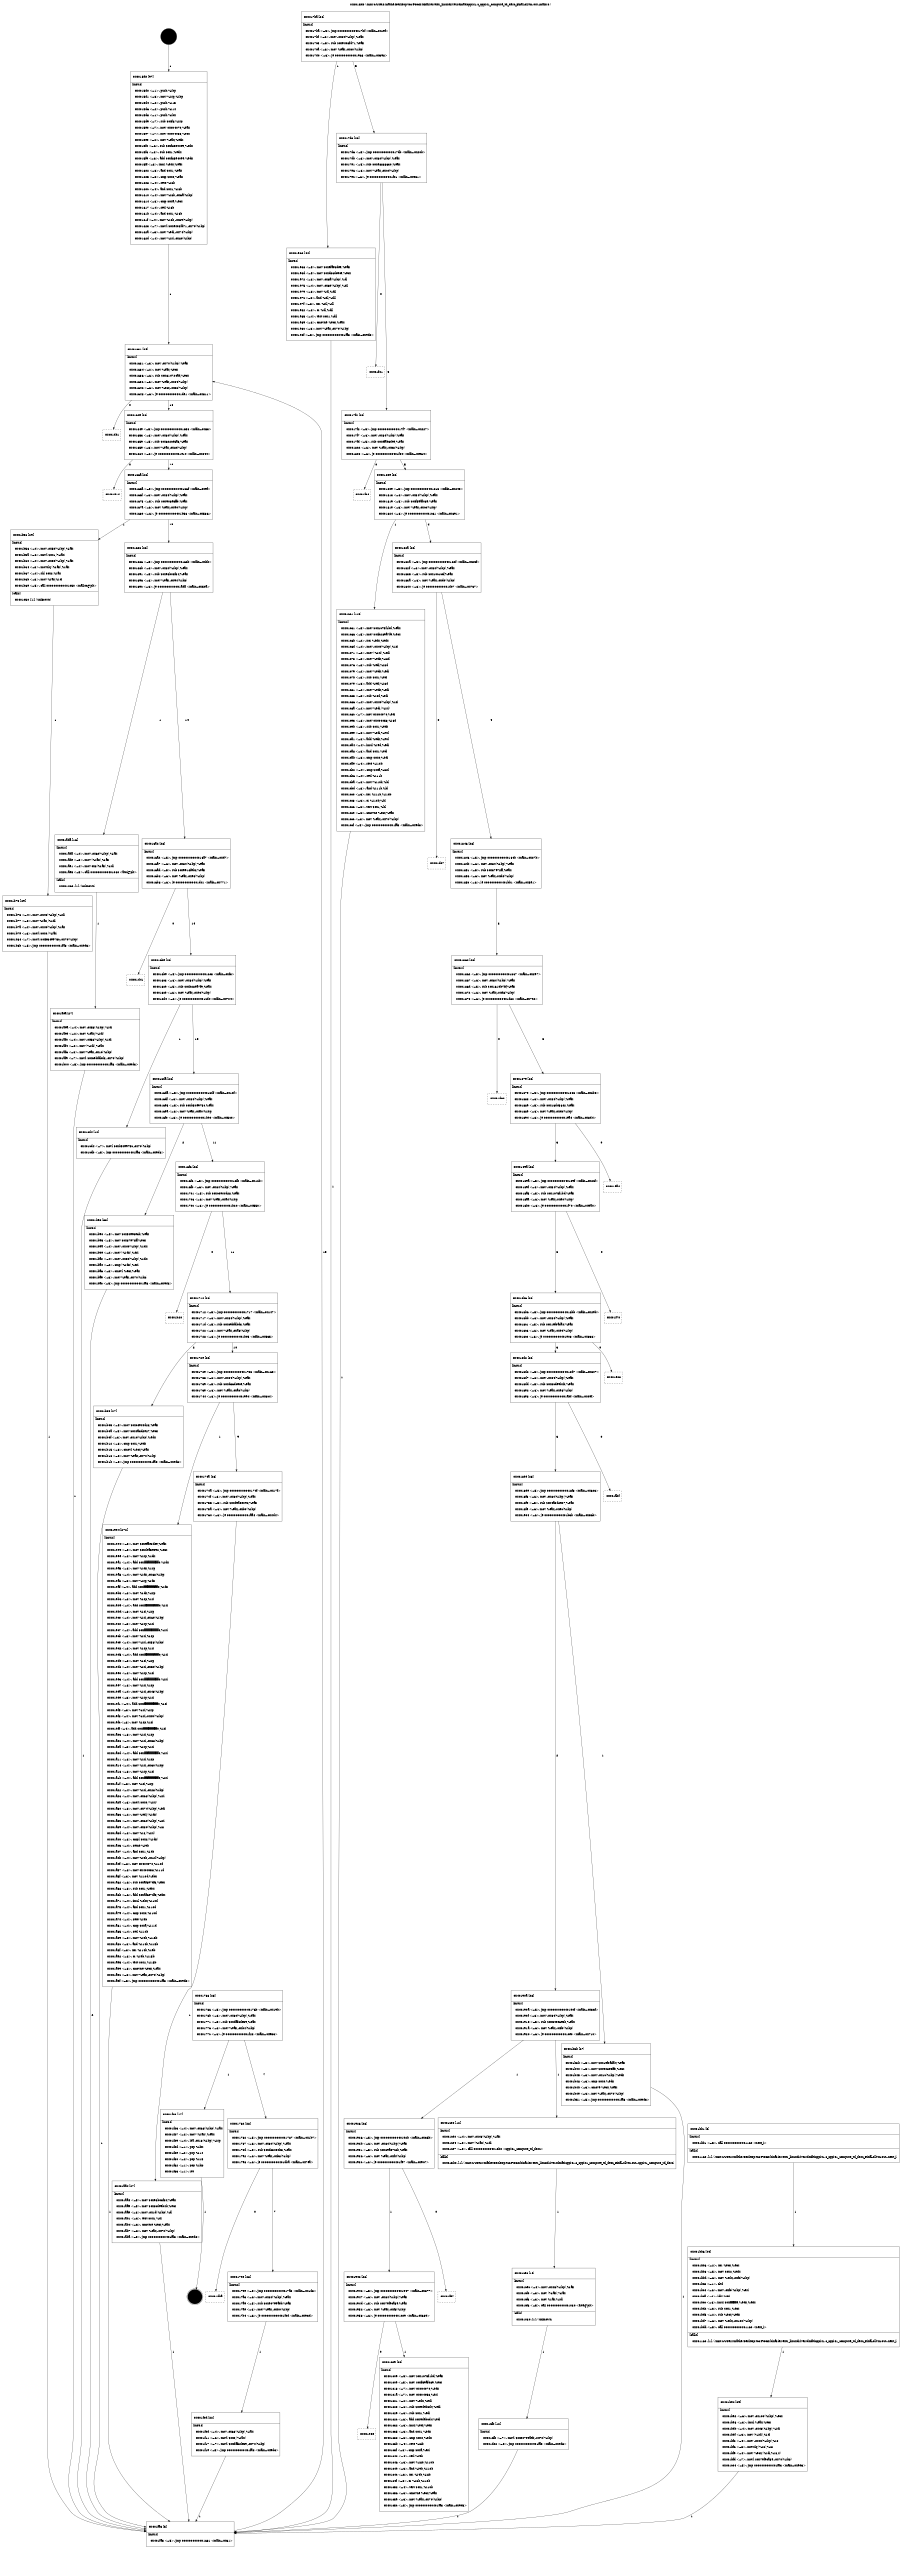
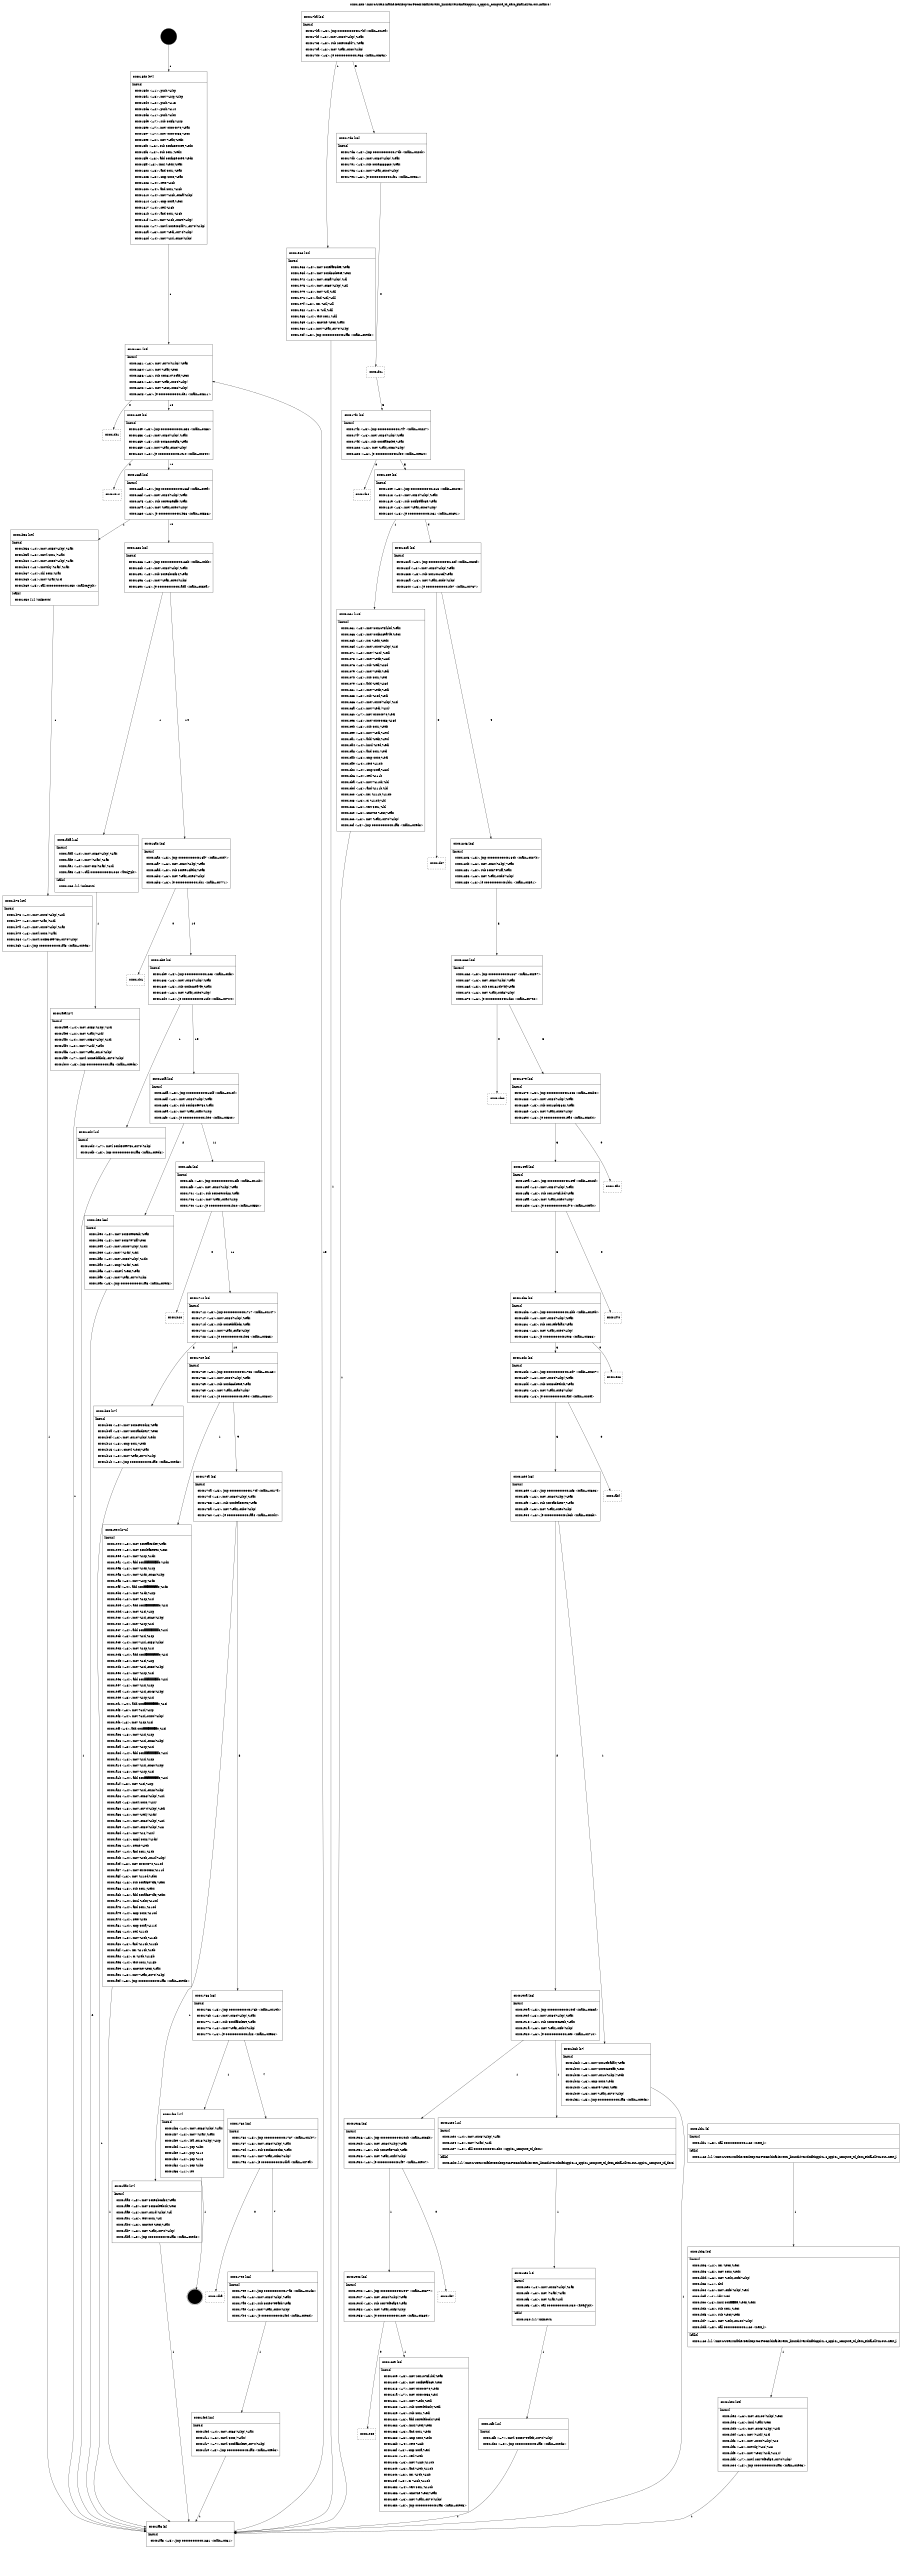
(385, 296) -> (379, 393)
none -> (238, 1755)
